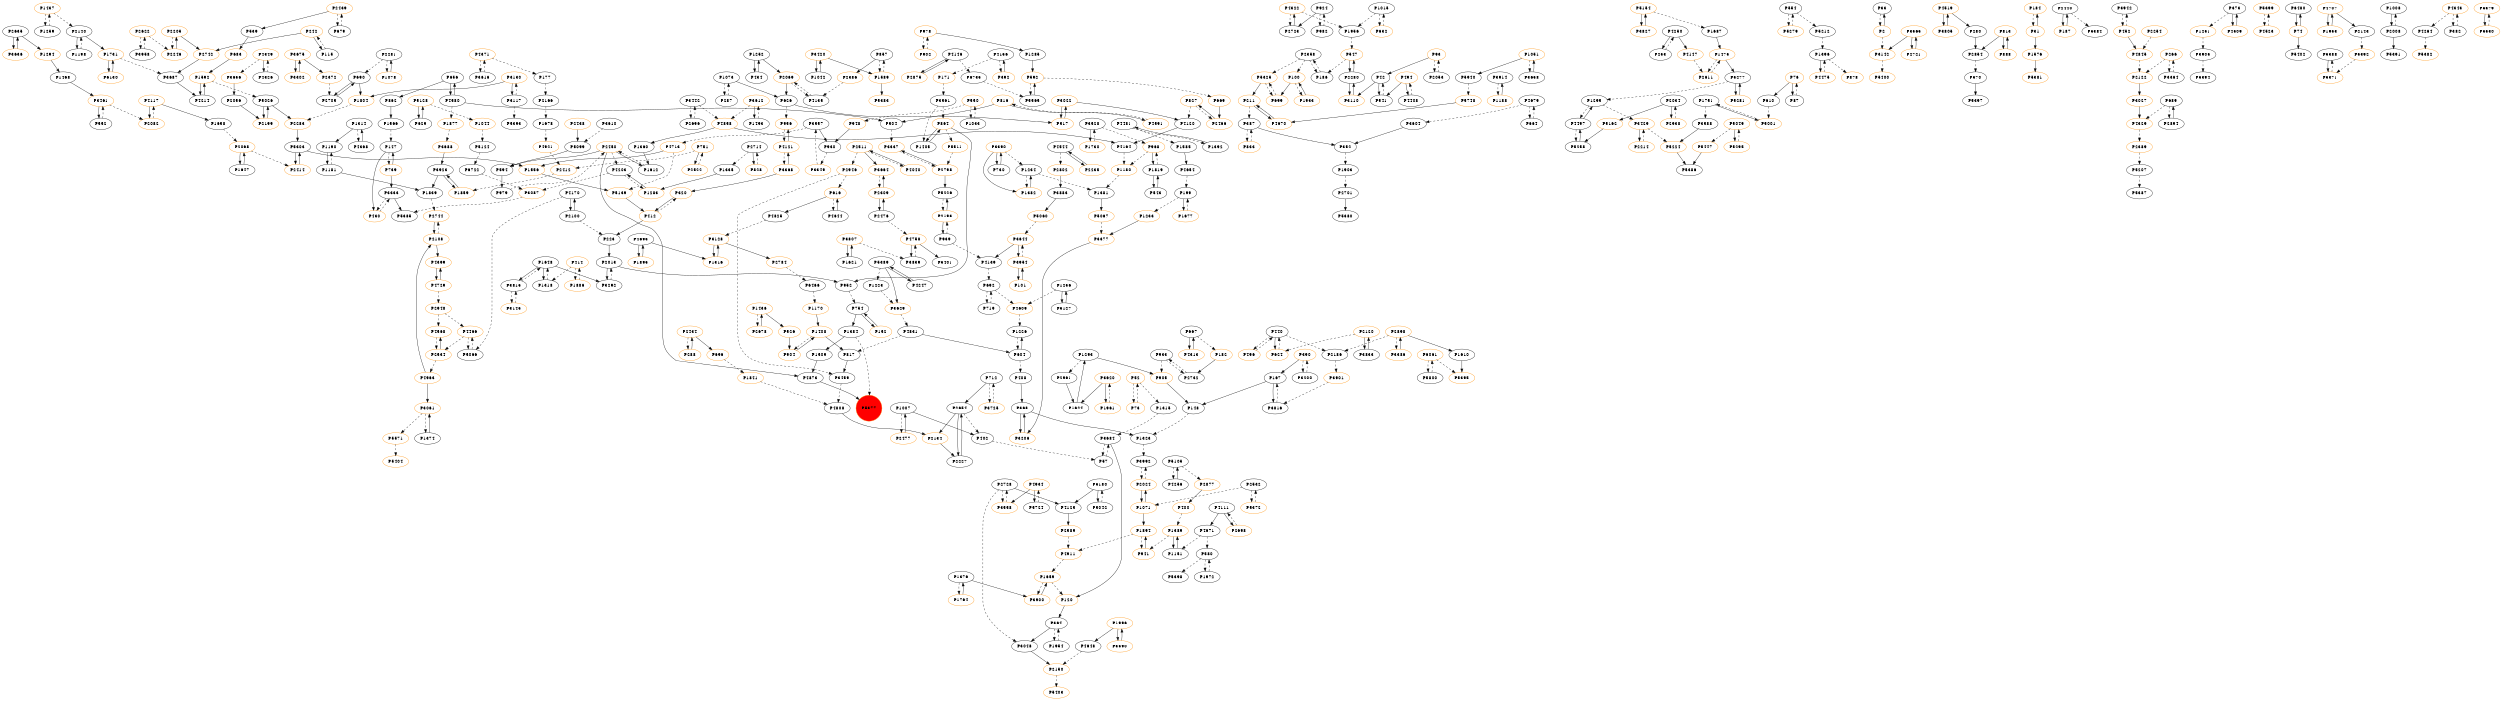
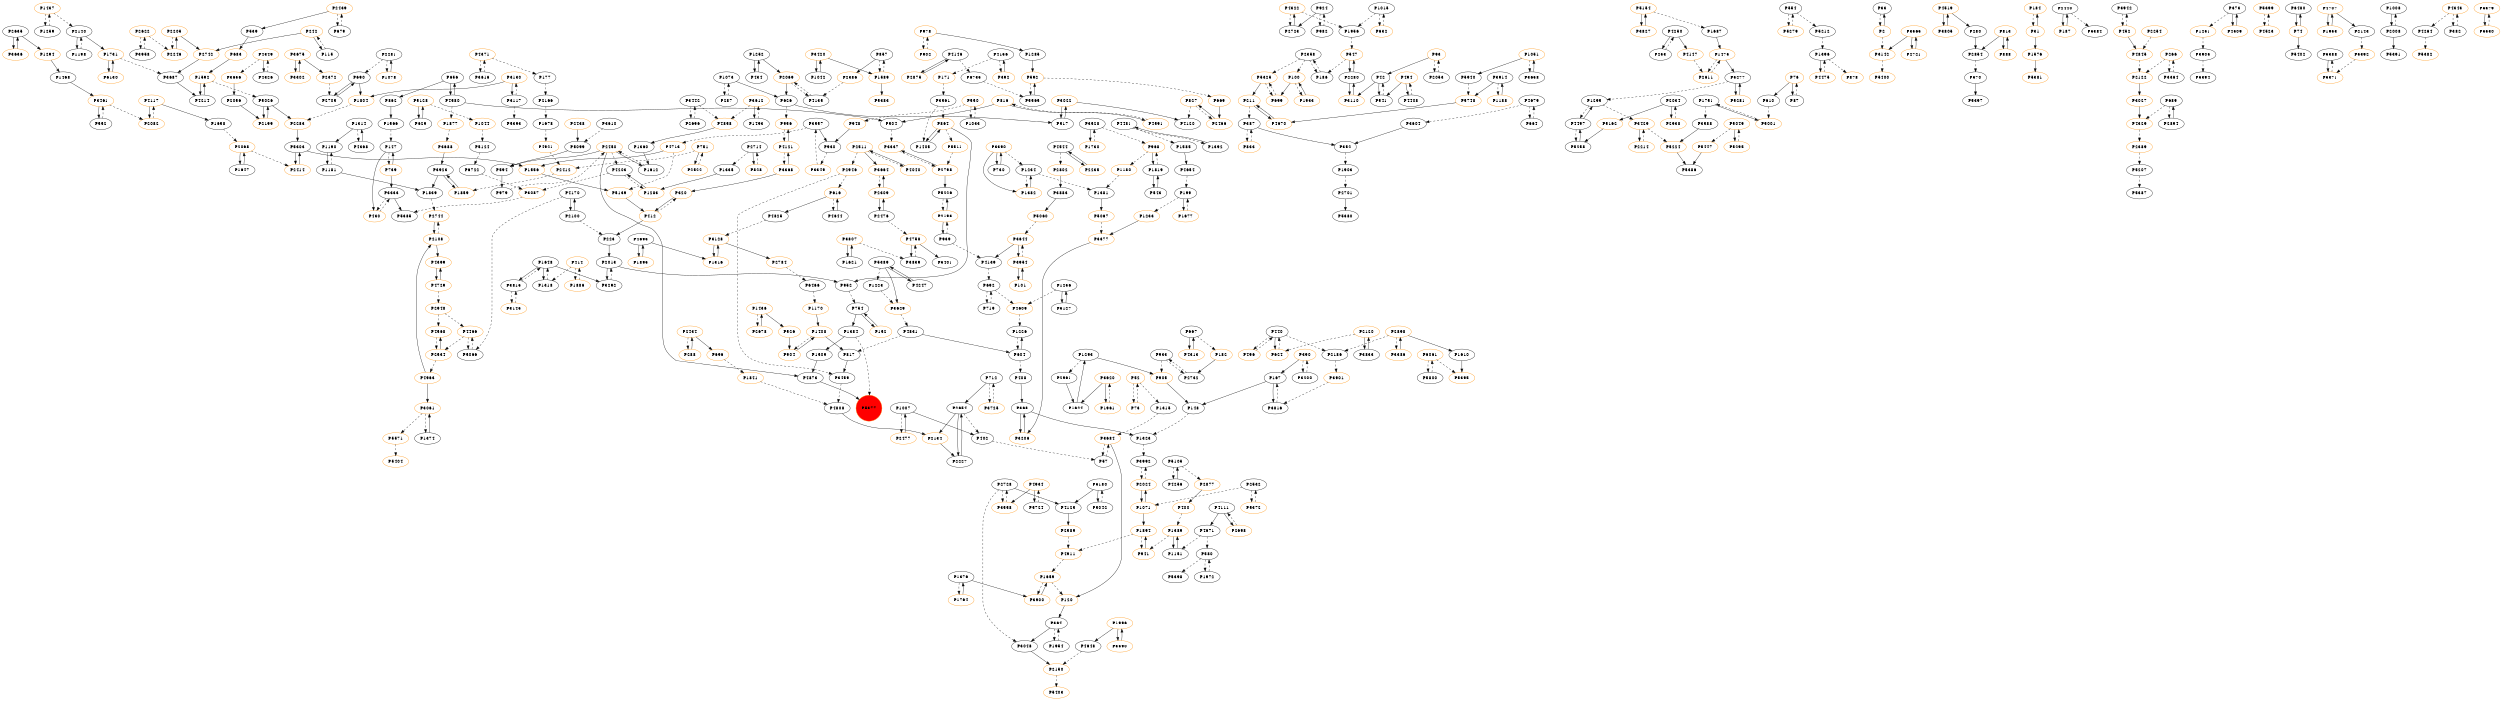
none -> (1486, 88)
(1062, 124) -> (1062, 124)
(1124, 147) -> none
(1108, 438) -> (1108, 438)
